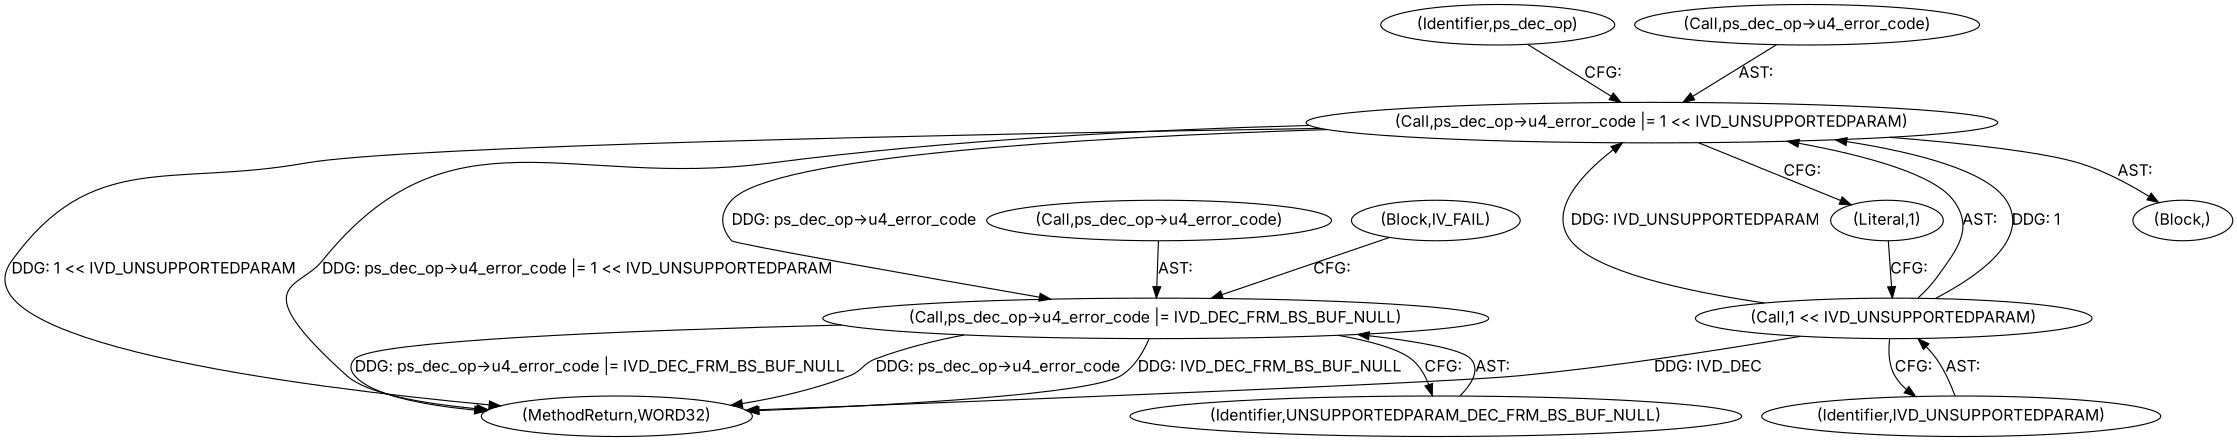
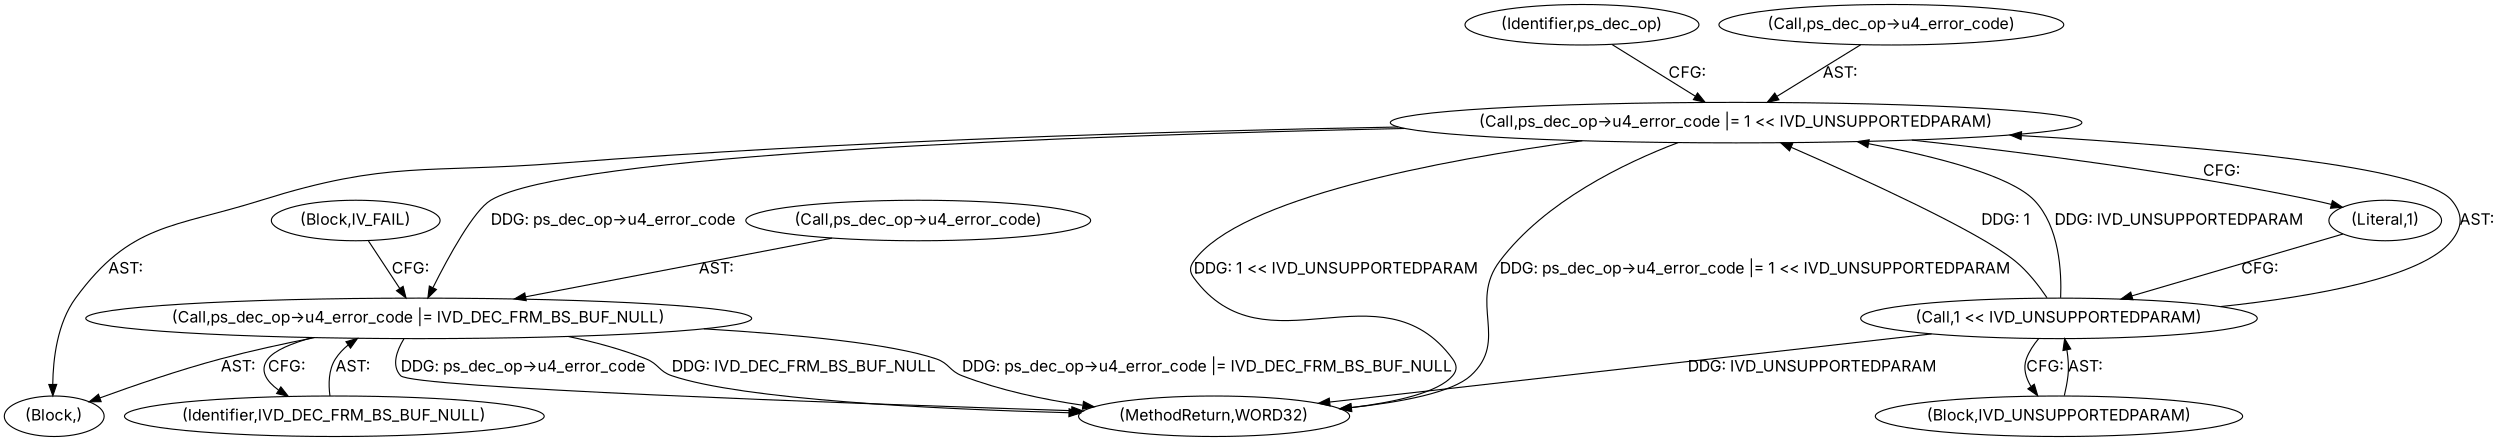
none -> (206, 363)
(1709, 367) -> (1813, 367)
(1436, 416) -> (334, 416)
(1961, 416) -> (2059, 416)
